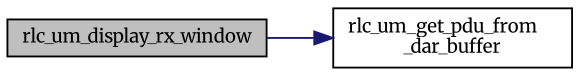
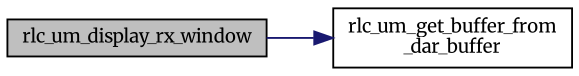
(453, 38) -> (453, 38)
